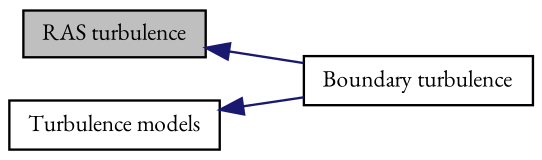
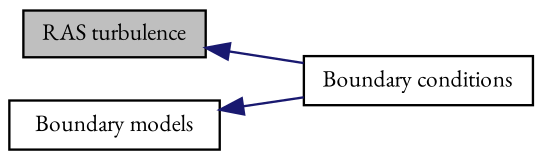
(418, 81) -> (418, 81)
(115, 125) -> (115, 125)
